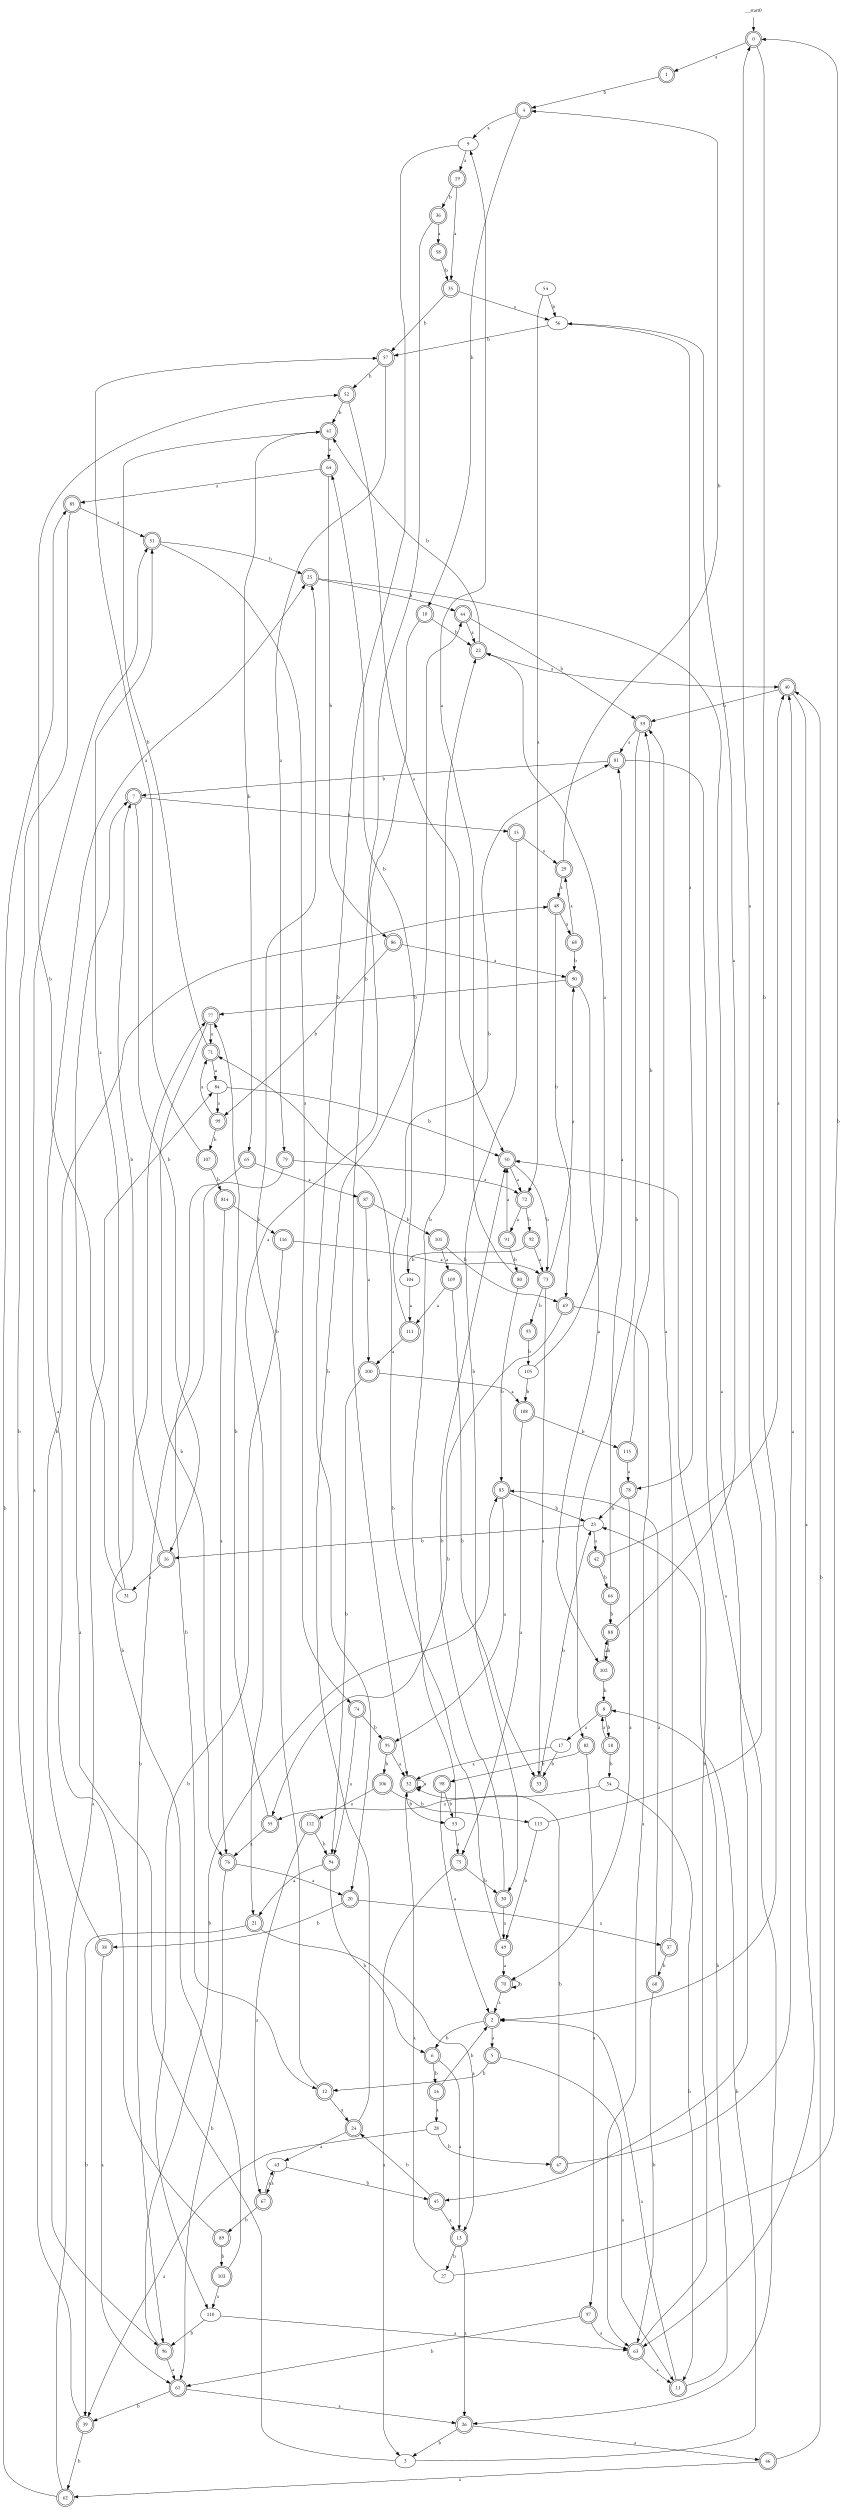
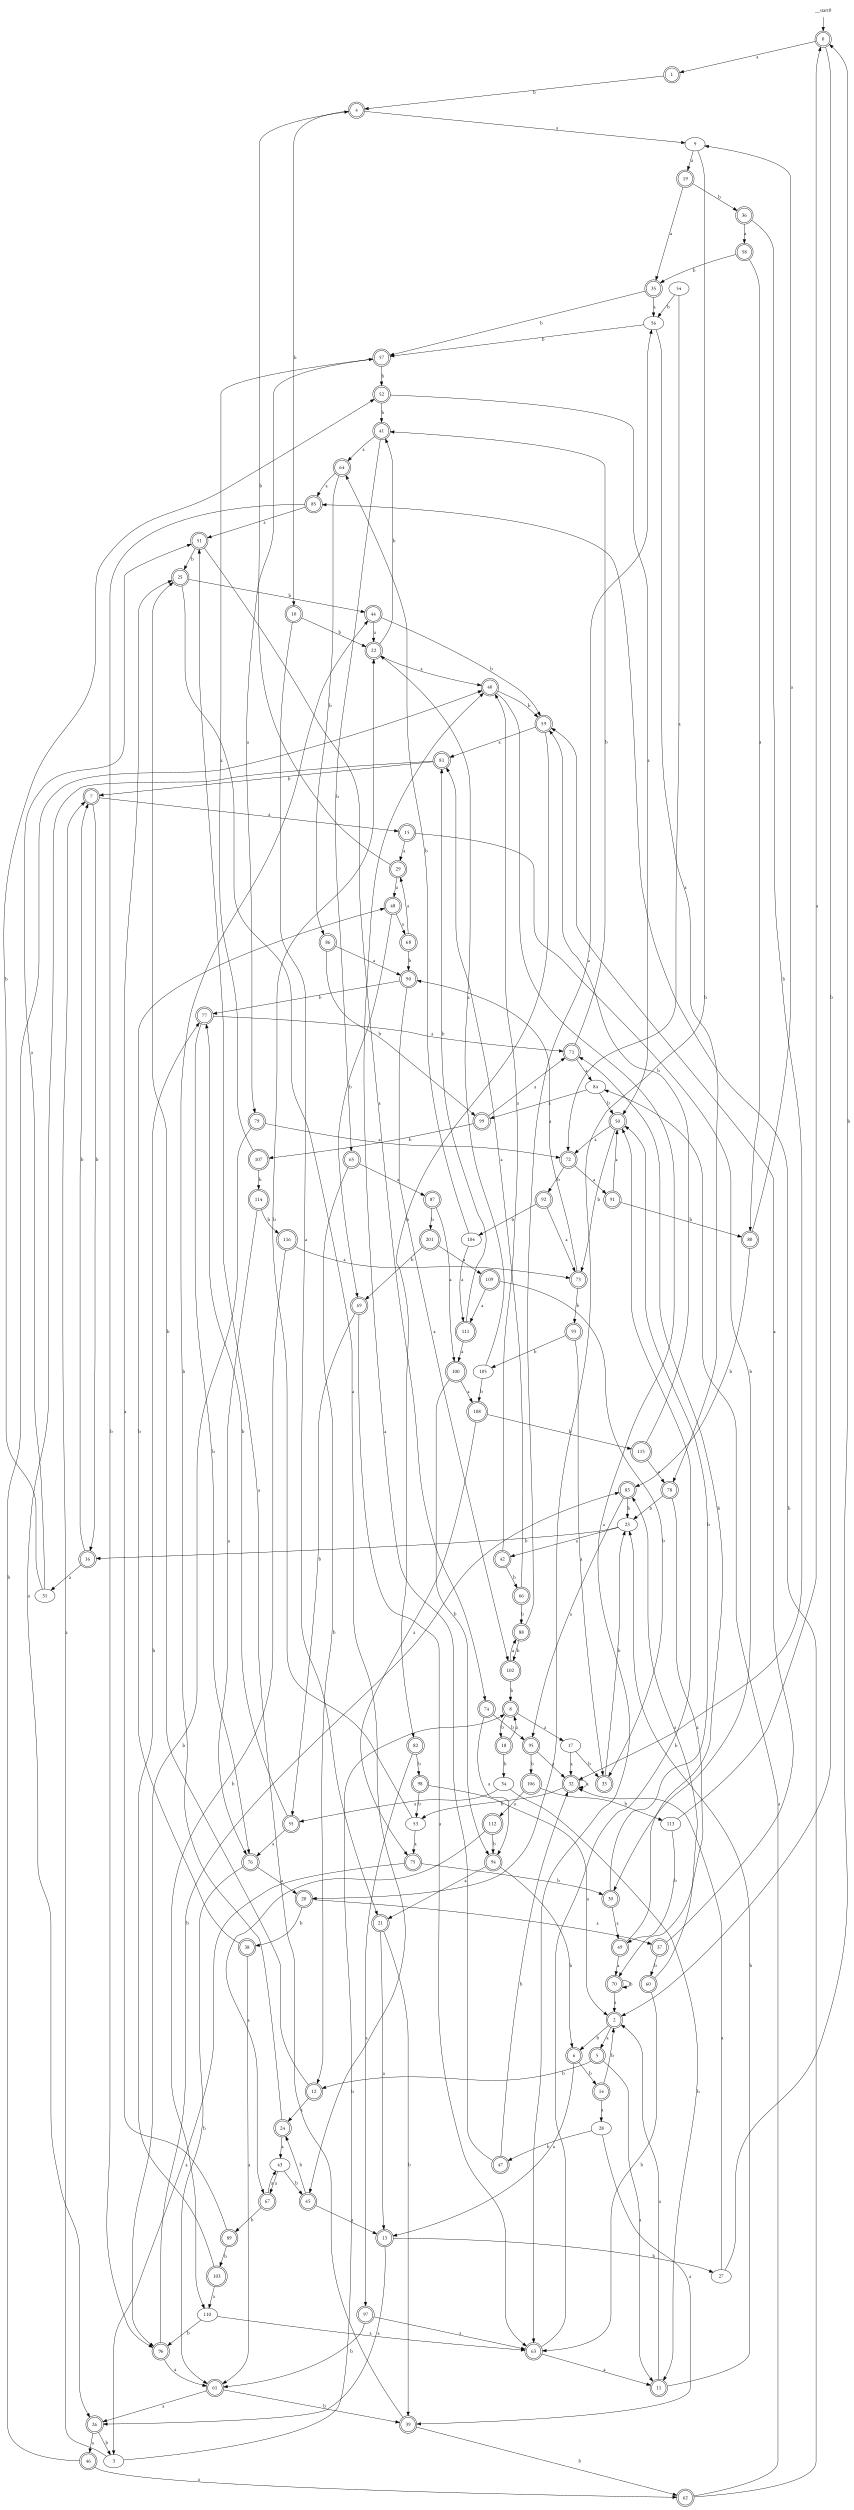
none -> (759, 742)
(225, 1200) -> (259, 1200)
(439, 1240) -> (430, 1240)
(542, 1518) -> (580, 1556)
